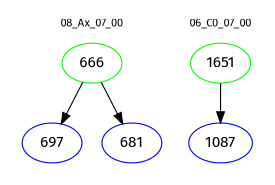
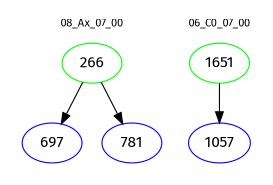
(92, 63) -> (92, 63)
(132, 143) -> (132, 143)
(221, 143) -> (219, 143)
